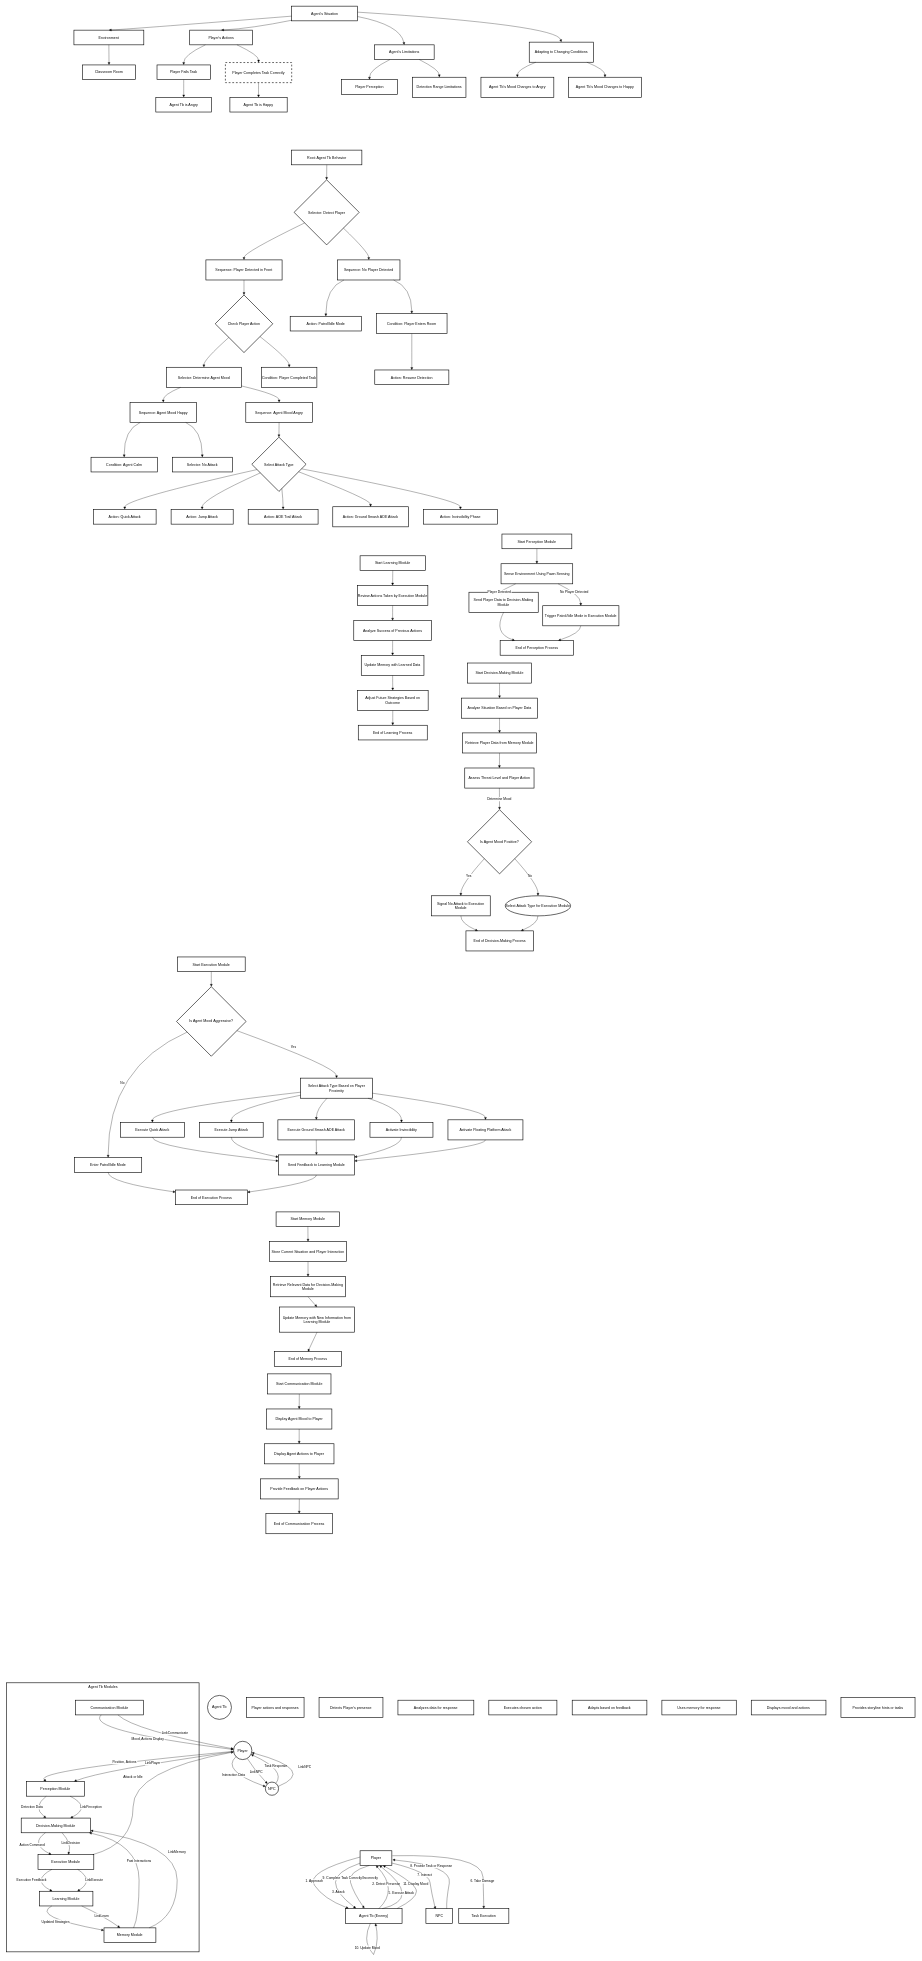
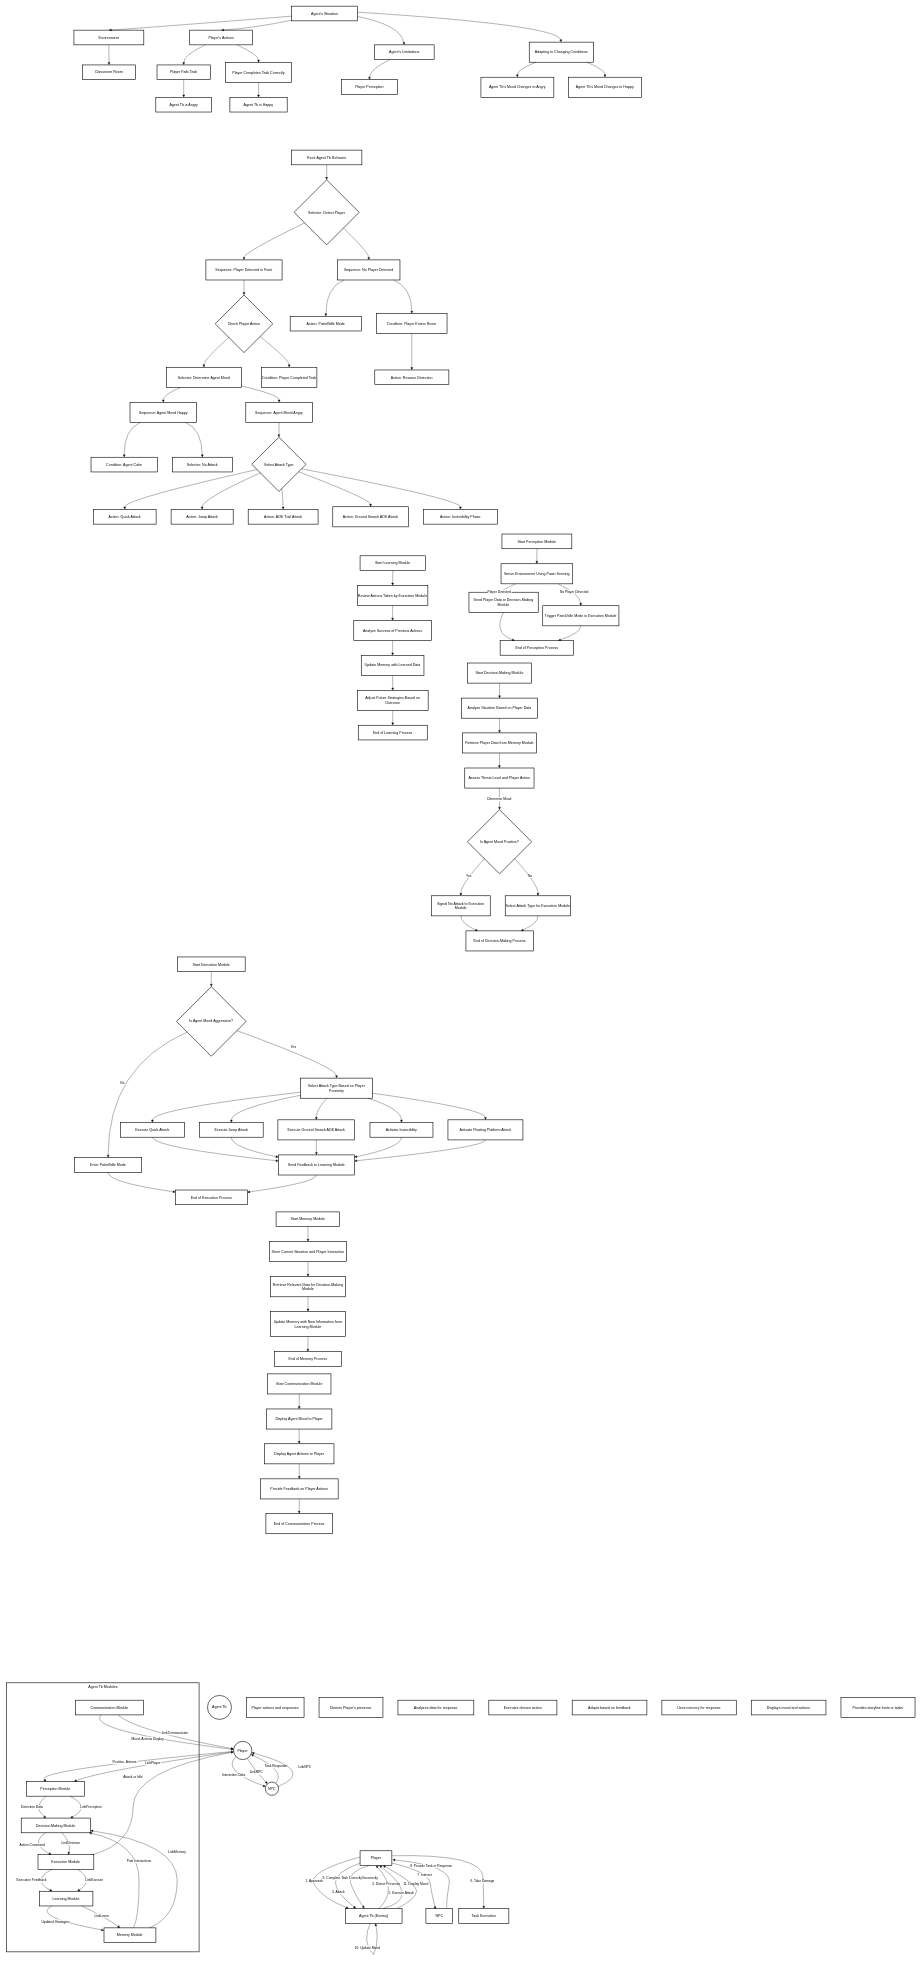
(258, 73) -> (258, 73)
(439, 74) -> none
(439, 87) -> none
(538, 906) -> (538, 906)
(317, 1320) -> (308, 1324)
